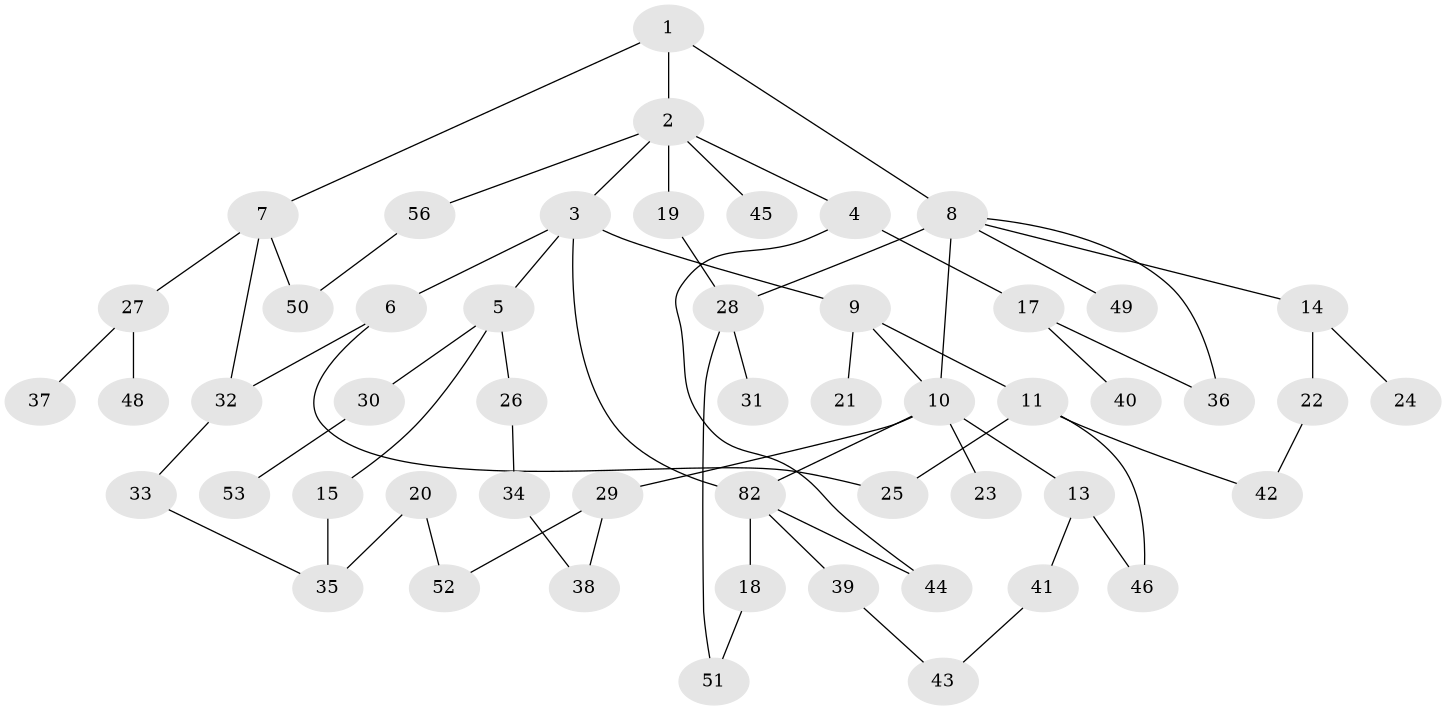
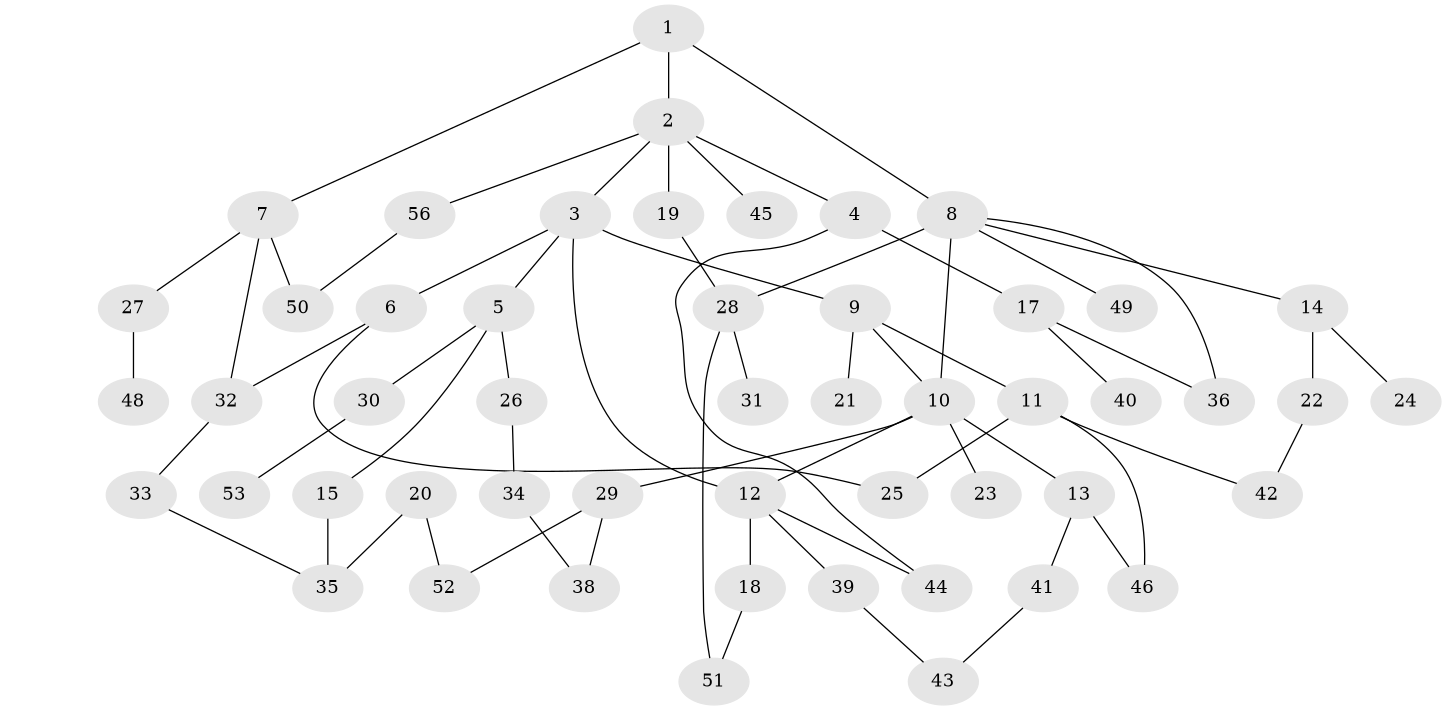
(40, 402) -> none
(750, 495) -> (750, 495)
